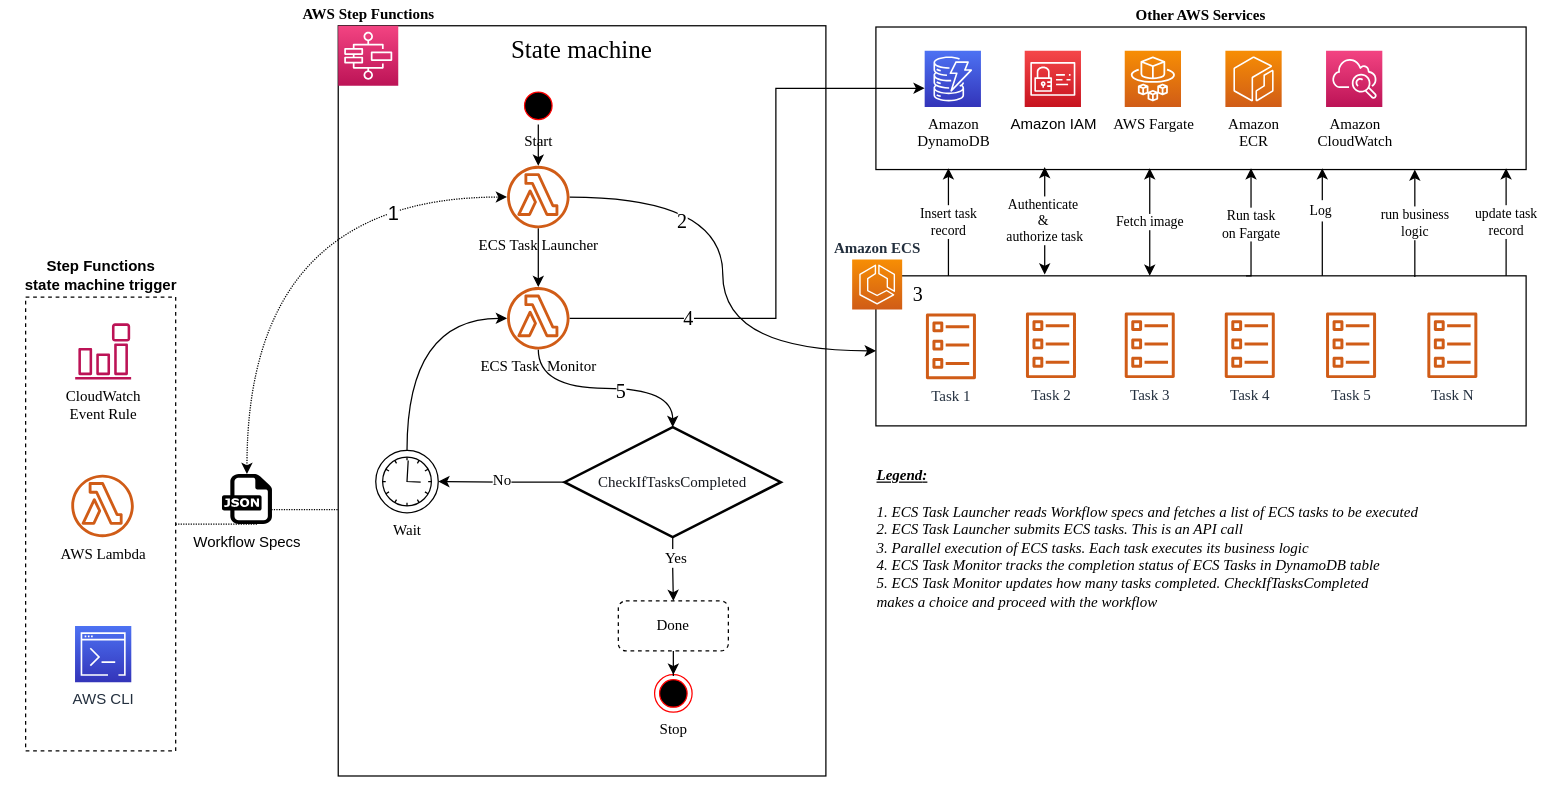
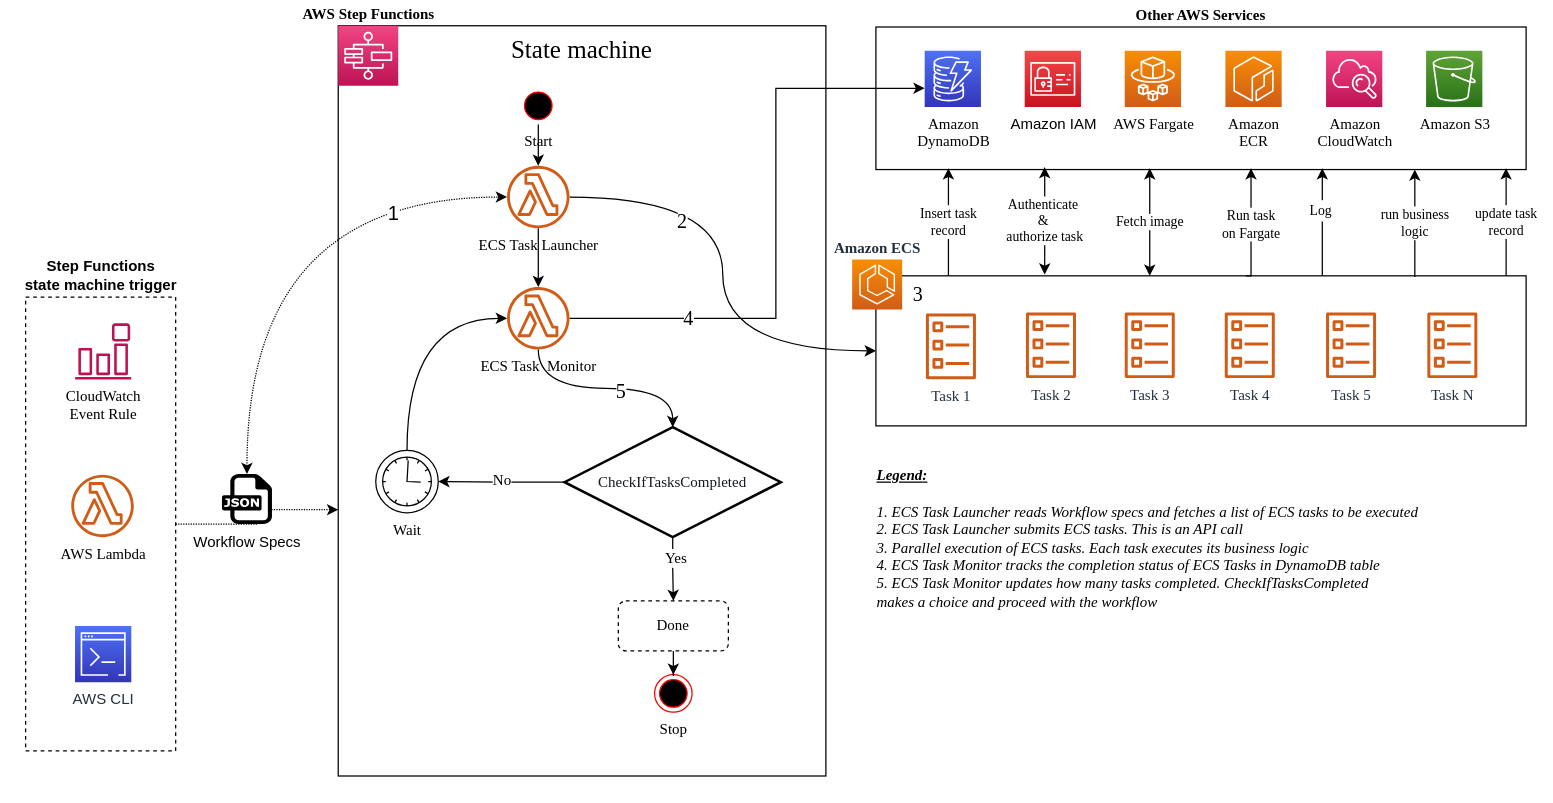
none -> (1454, 79)
(331, 509) -> (328, 509)
